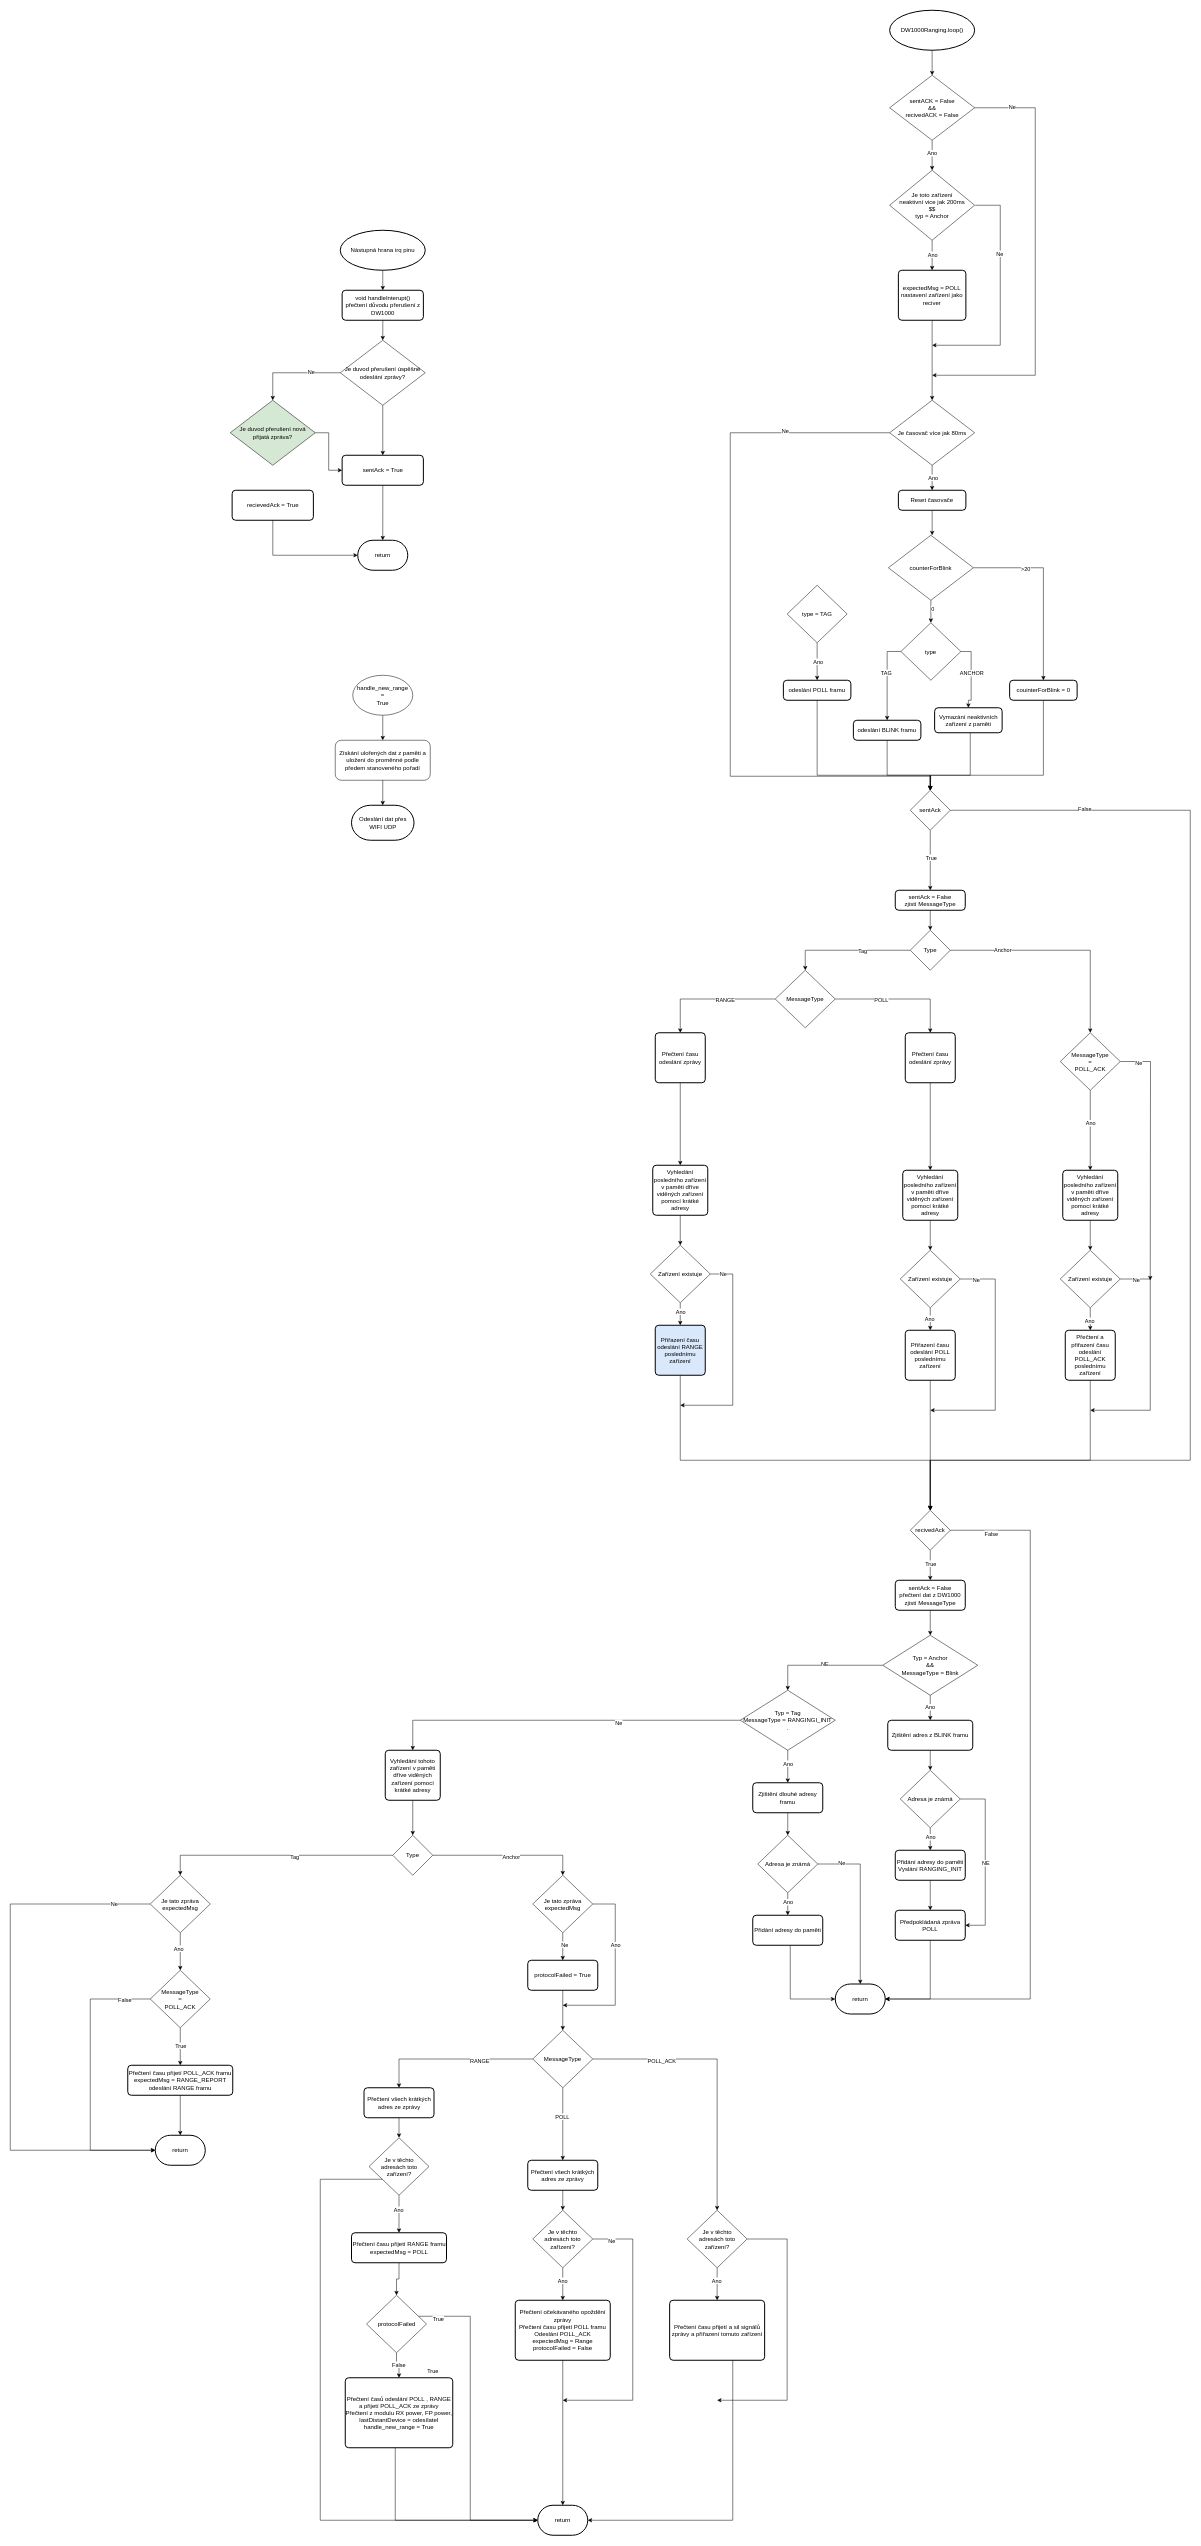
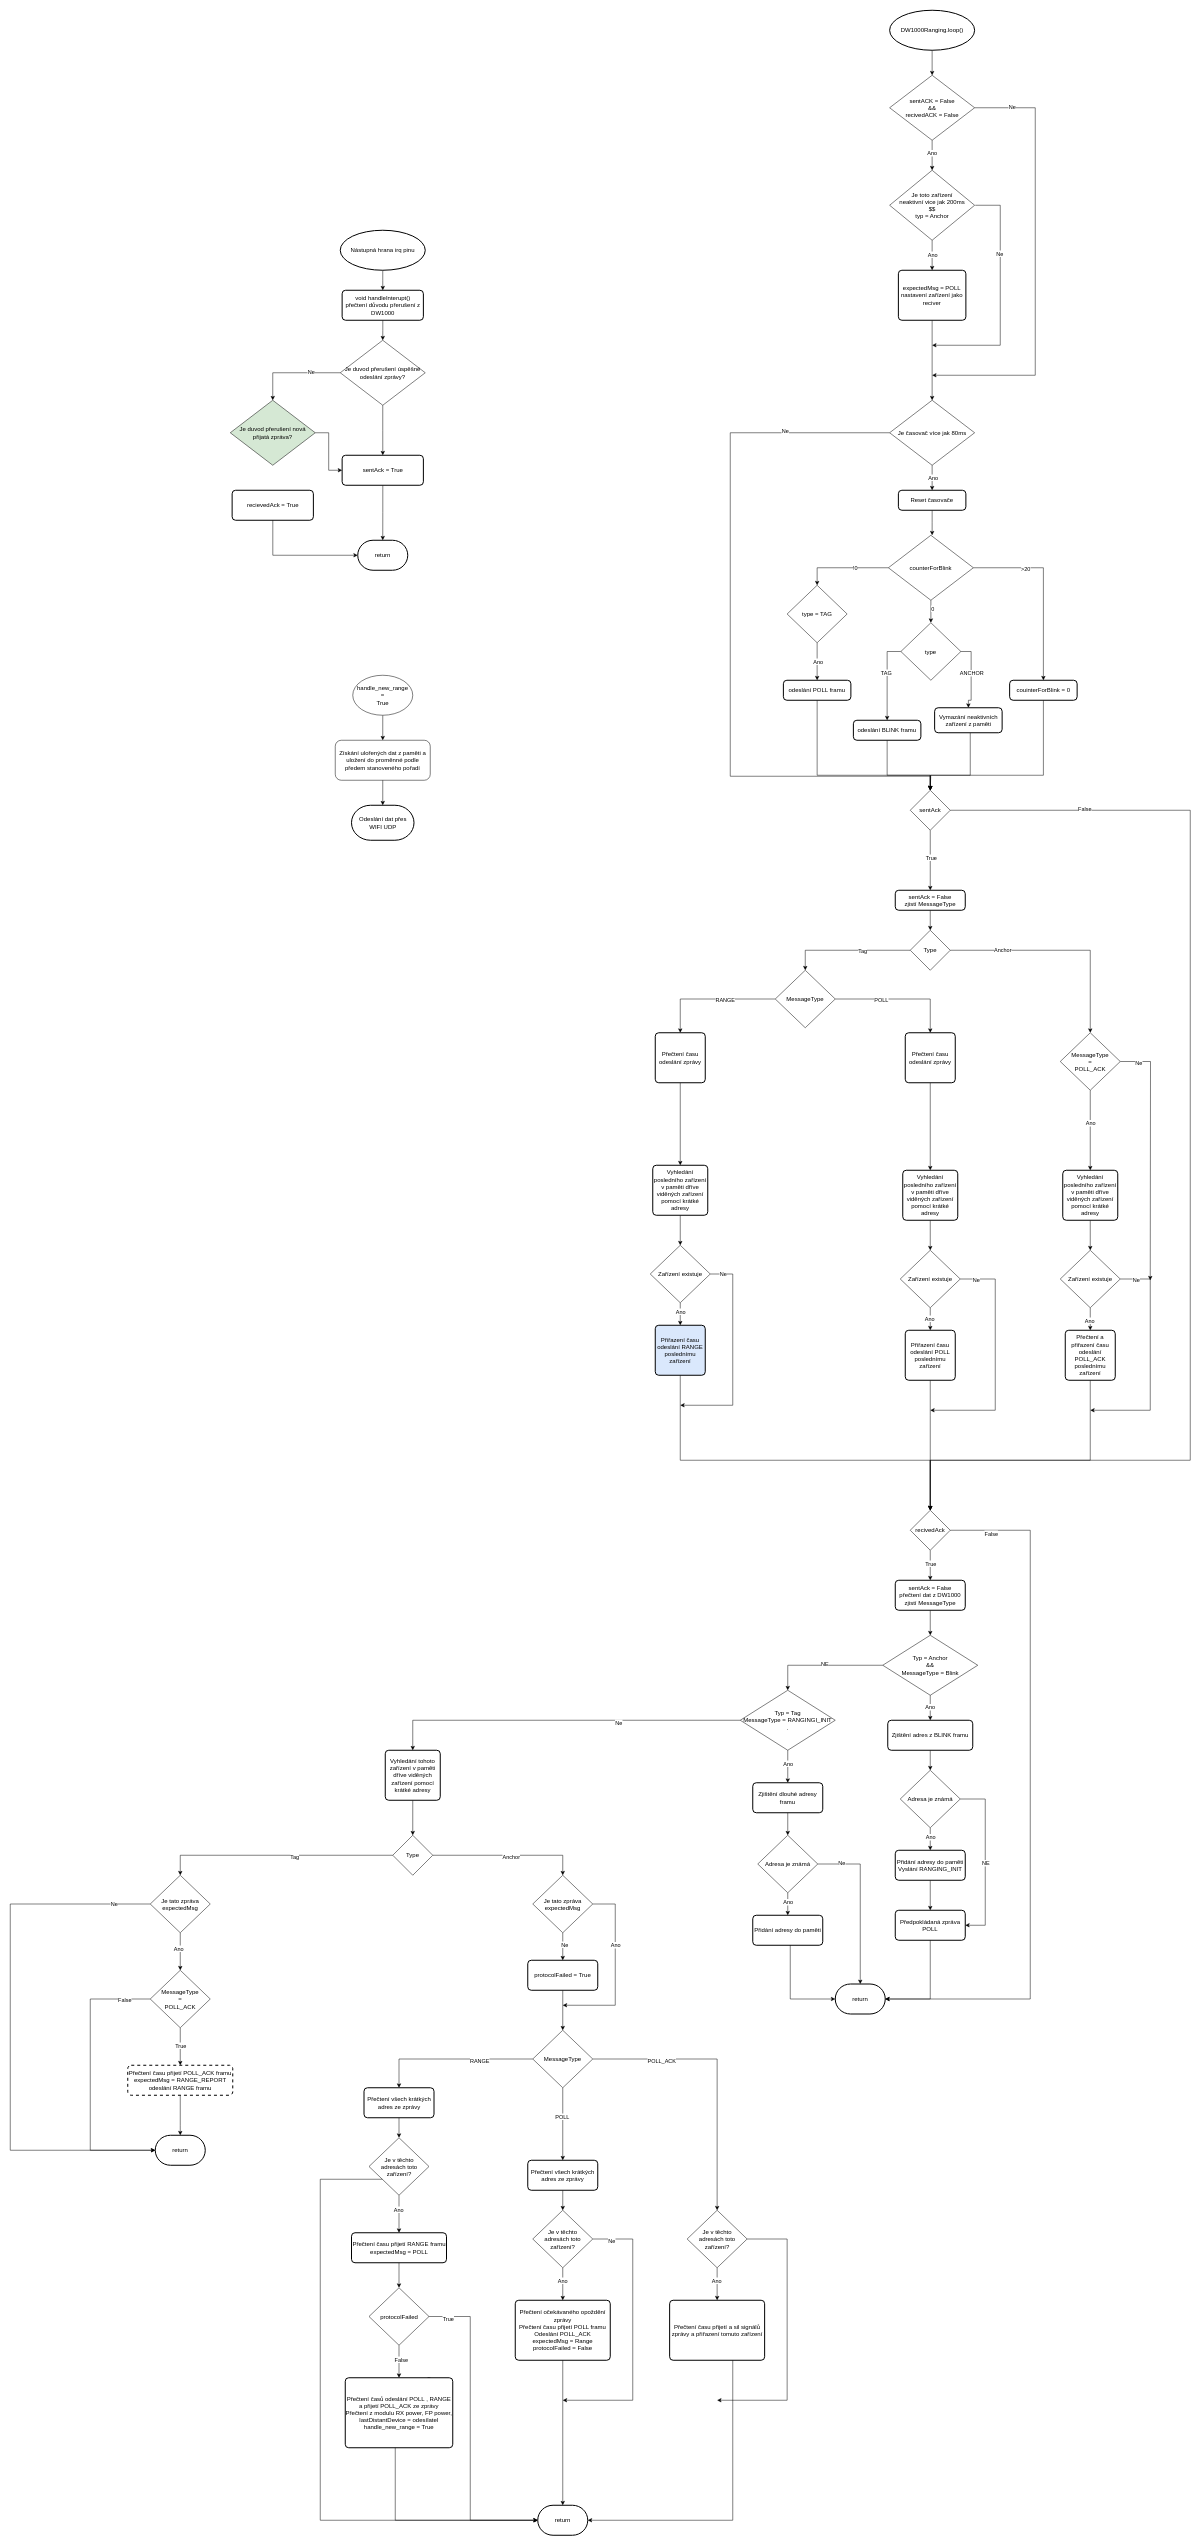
none -> (856, 568)
(180, 2080) -> (180, 2080)
(397, 2324) -> (399, 2317)
